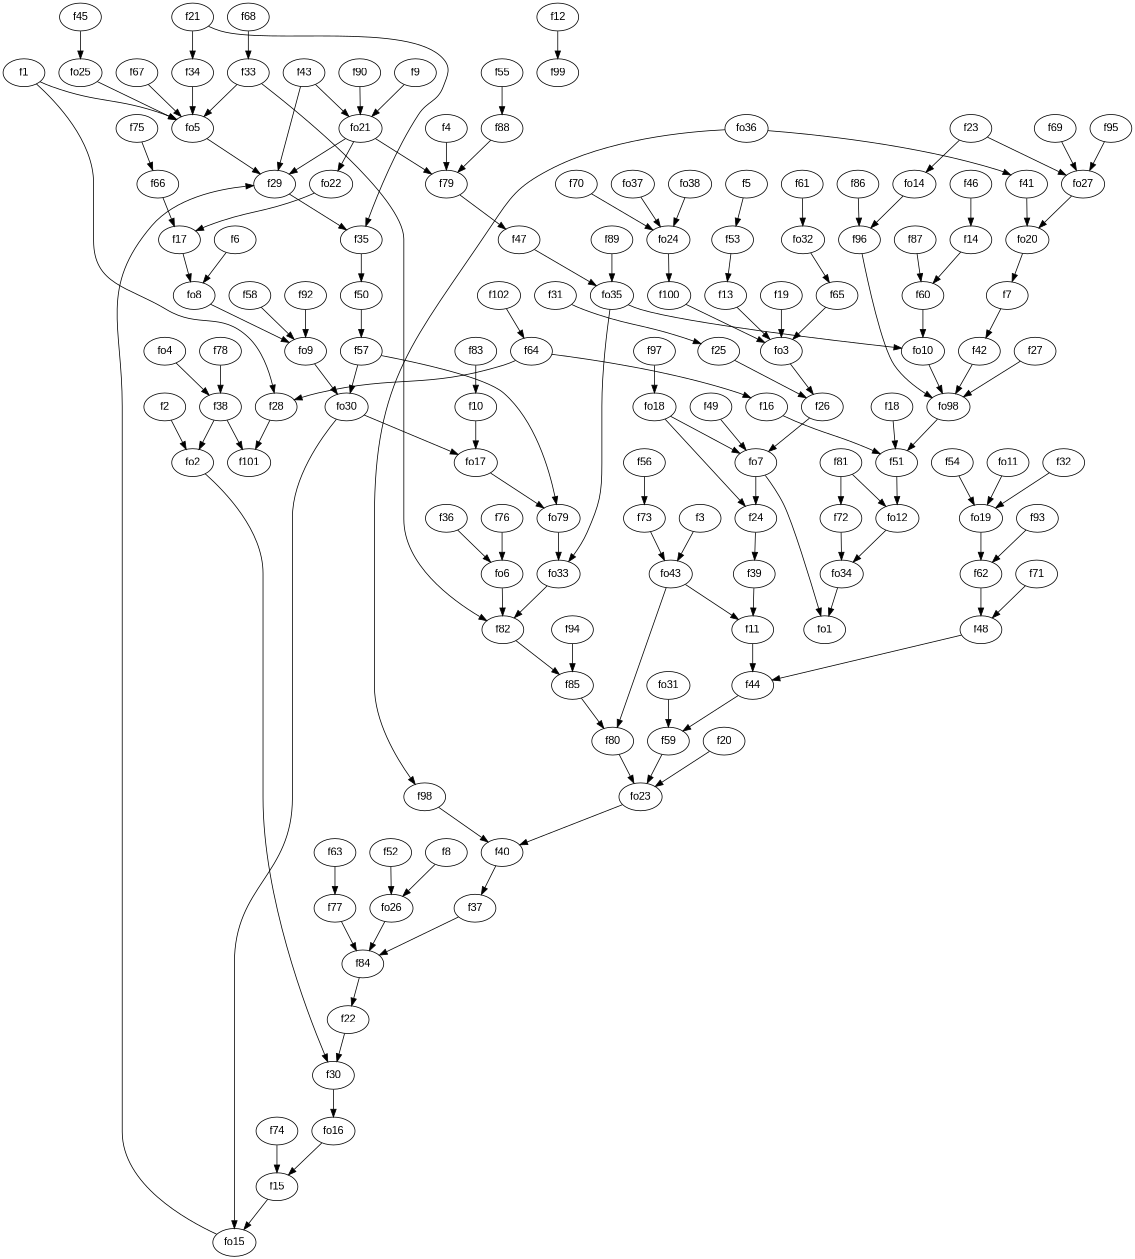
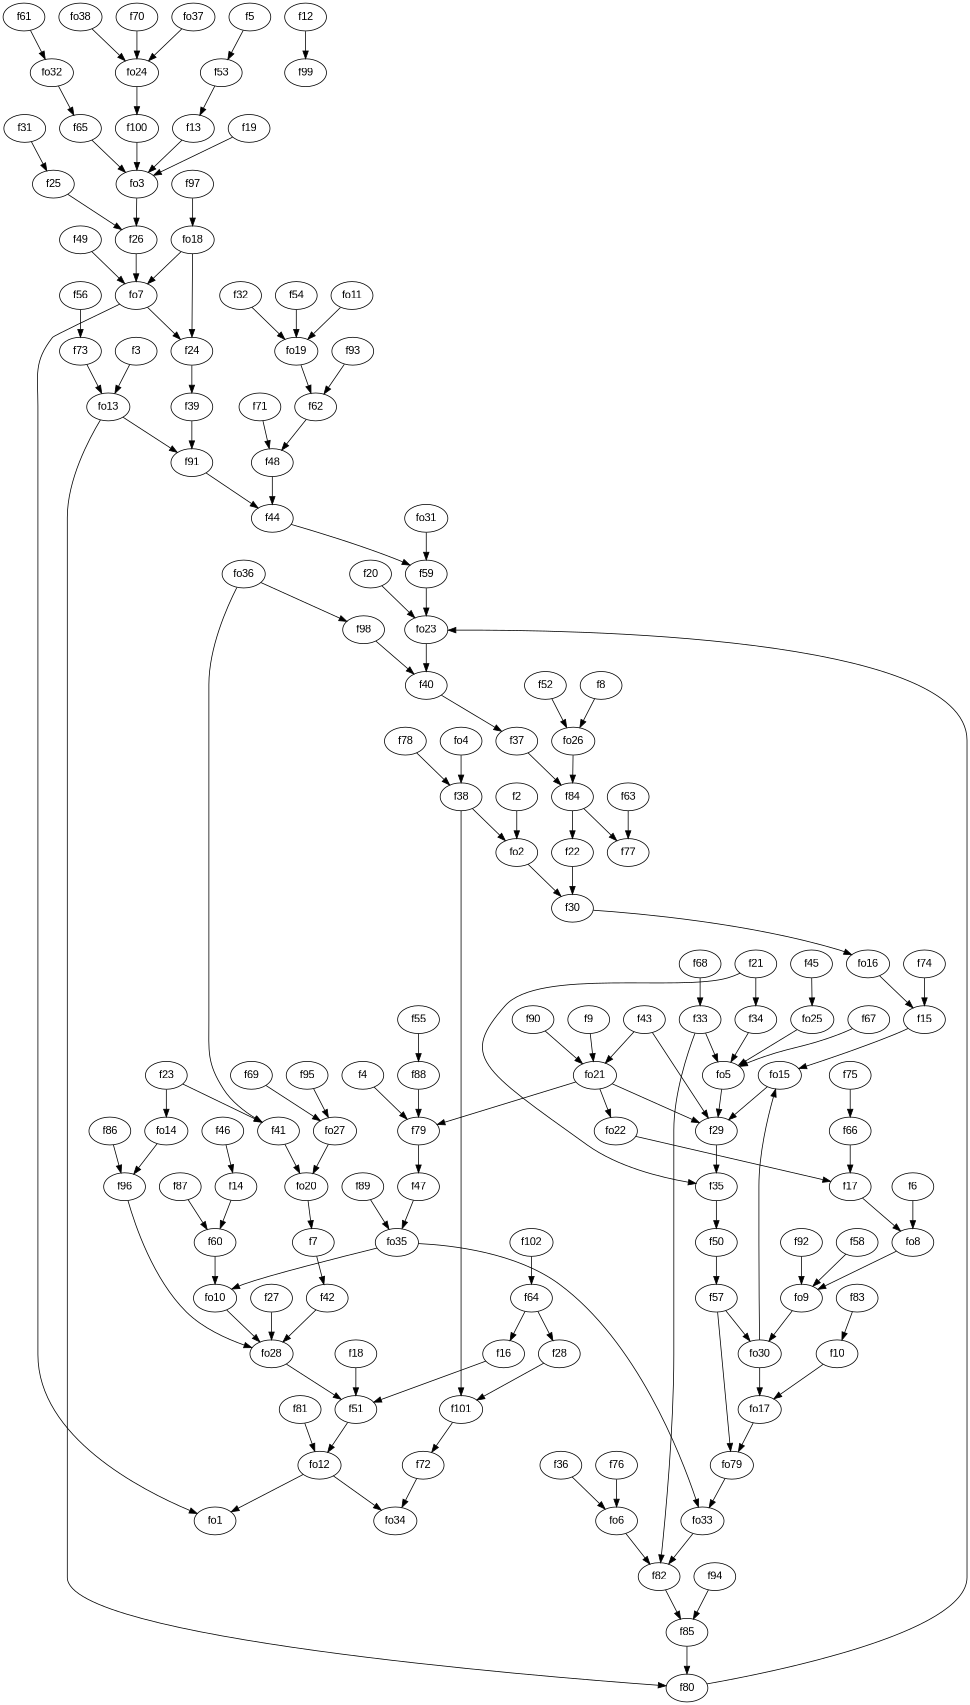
(24, 73) -> none
(1023, 154) -> (219, 1101)
(948, 407) -> (272, 1354)
(841, 487) -> (444, 1434)
(671, 574) -> (108, 407)
(834, 598) -> (271, 1491)
(753, 630) -> (192, 463)
(347, 933) -> (597, 822)
